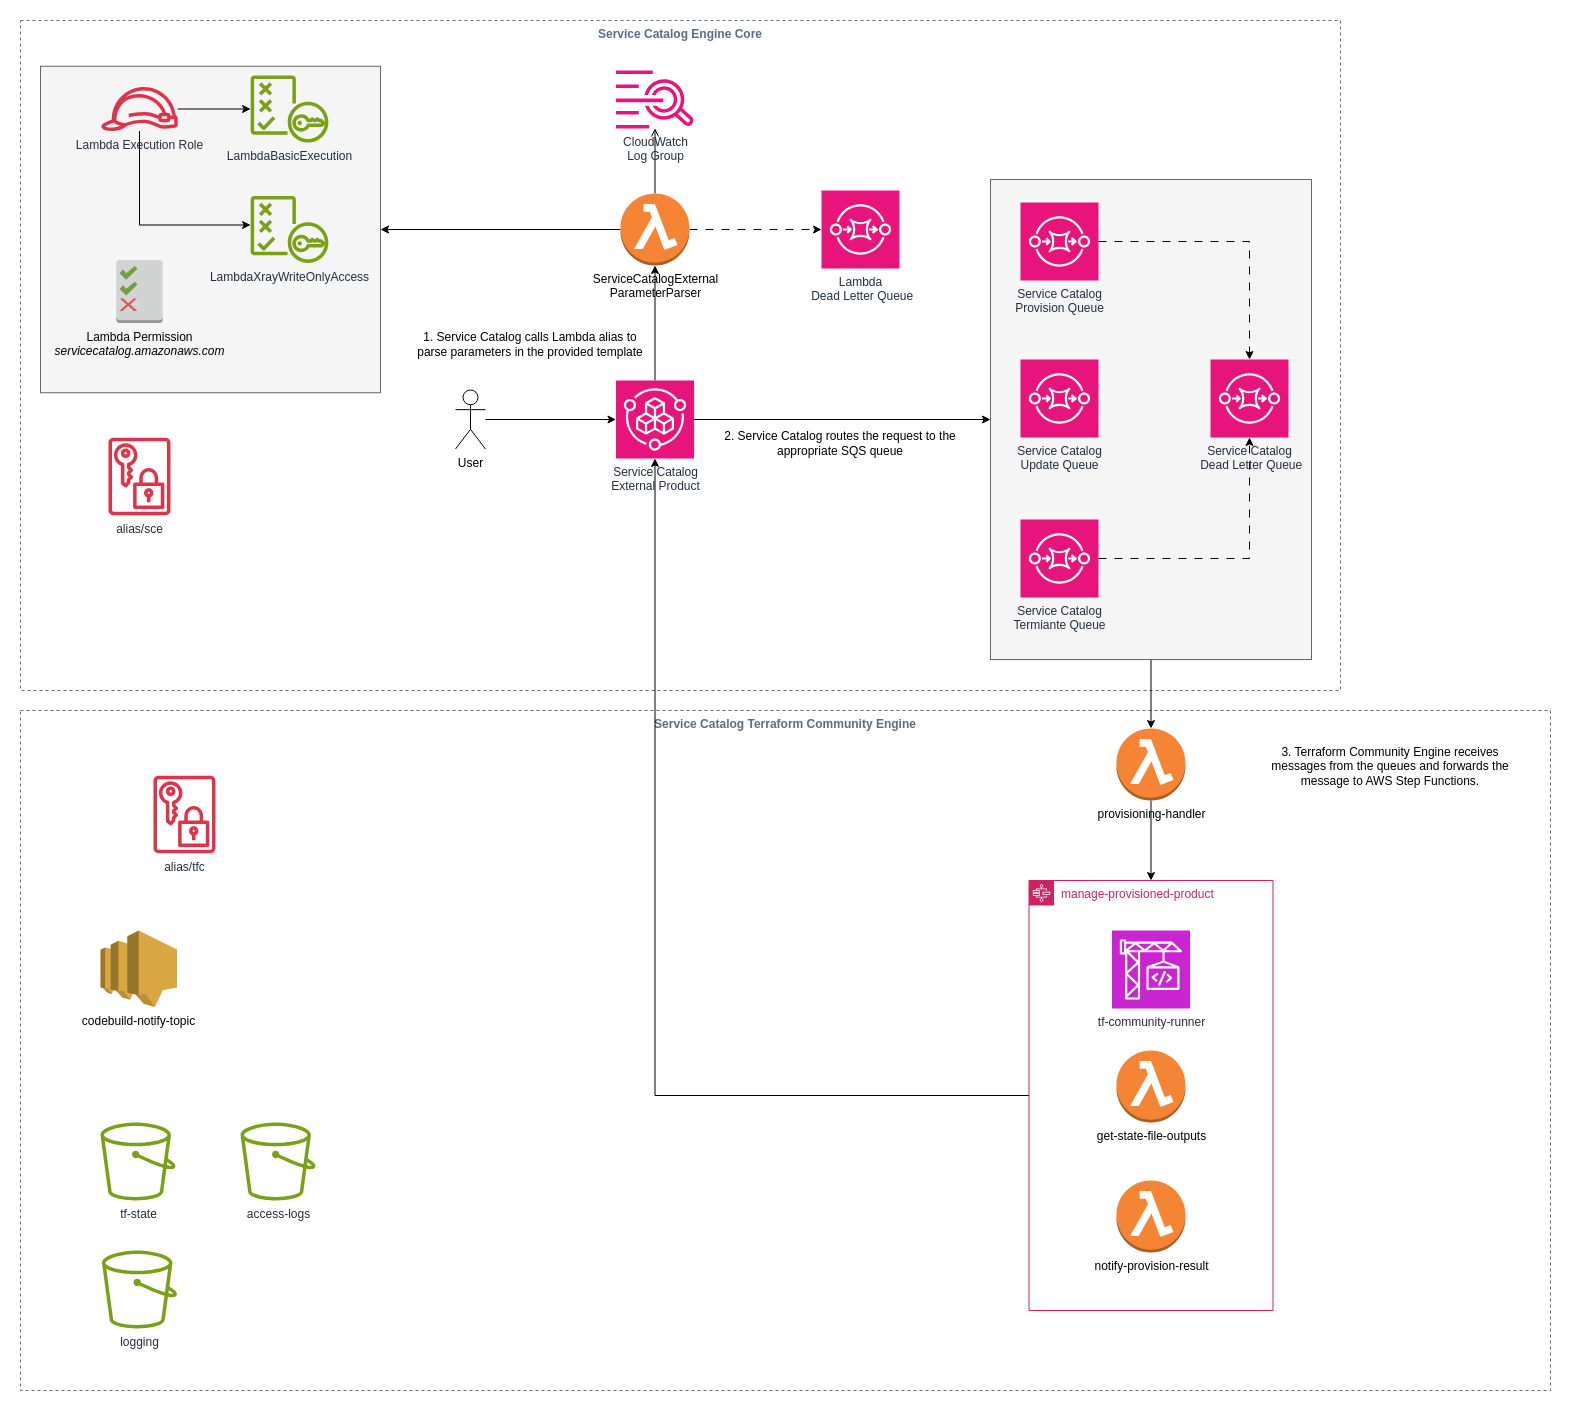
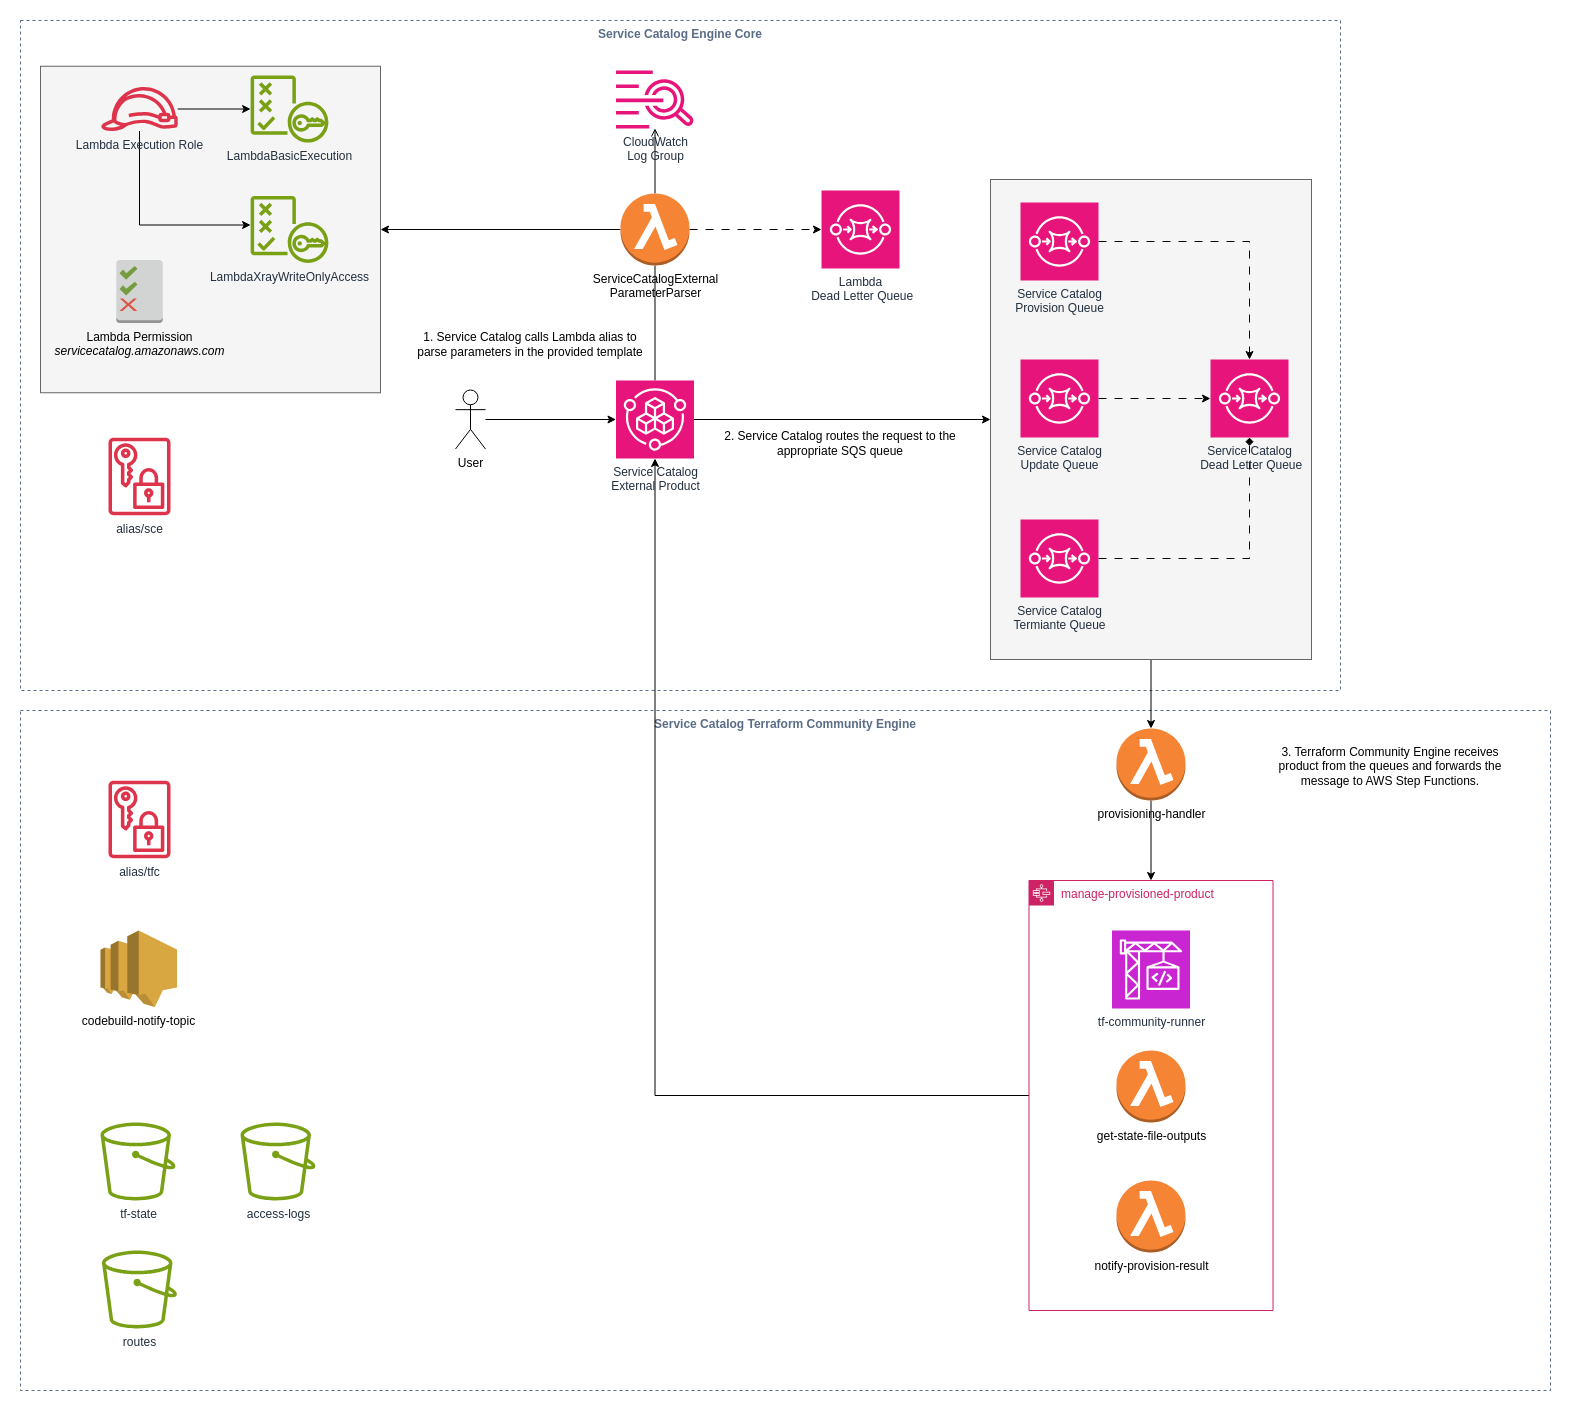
(655, 274) -> (655, 272)
none -> (1151, 399)
(1250, 446) -> (1250, 446)
(1391, 767) -> (1391, 767)
(185, 815) -> (140, 820)
(140, 1343) -> (140, 1343)
